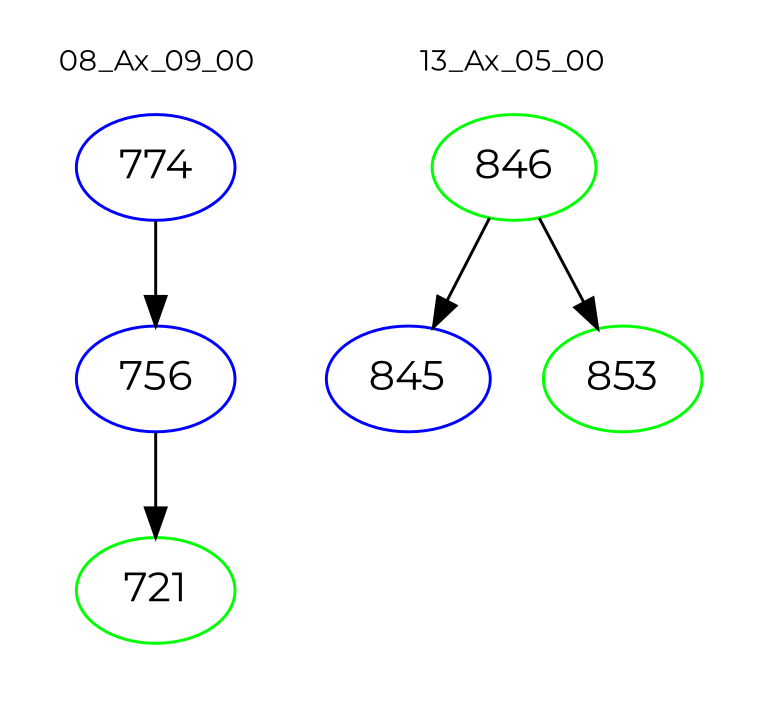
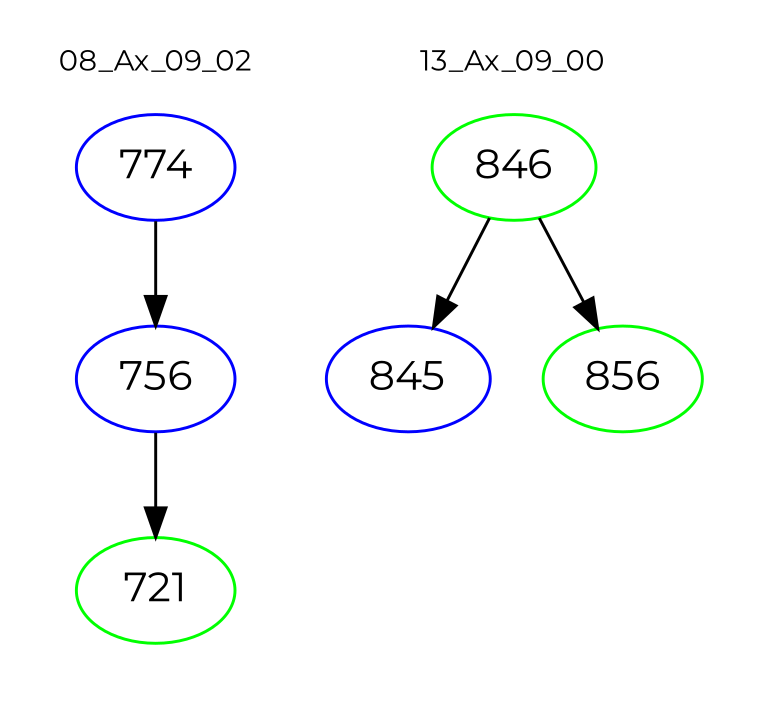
(157, 63) -> (157, 63)
(514, 63) -> (514, 63)
(623, 379) -> (623, 379)
